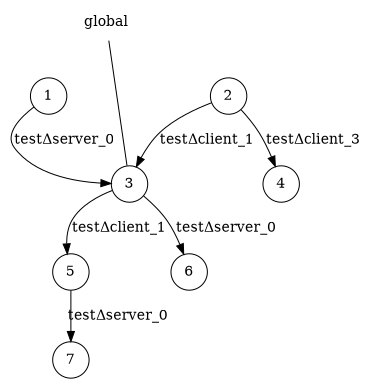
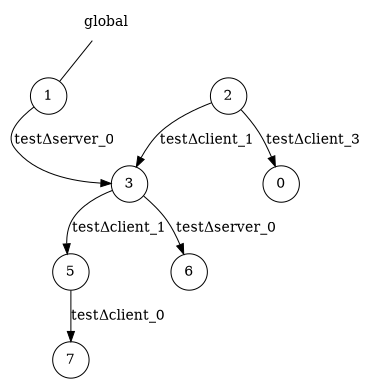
(118, 103) -> (76, 61)
(281, 184) -> (281, 184)
(118, 316) -> (118, 316)
